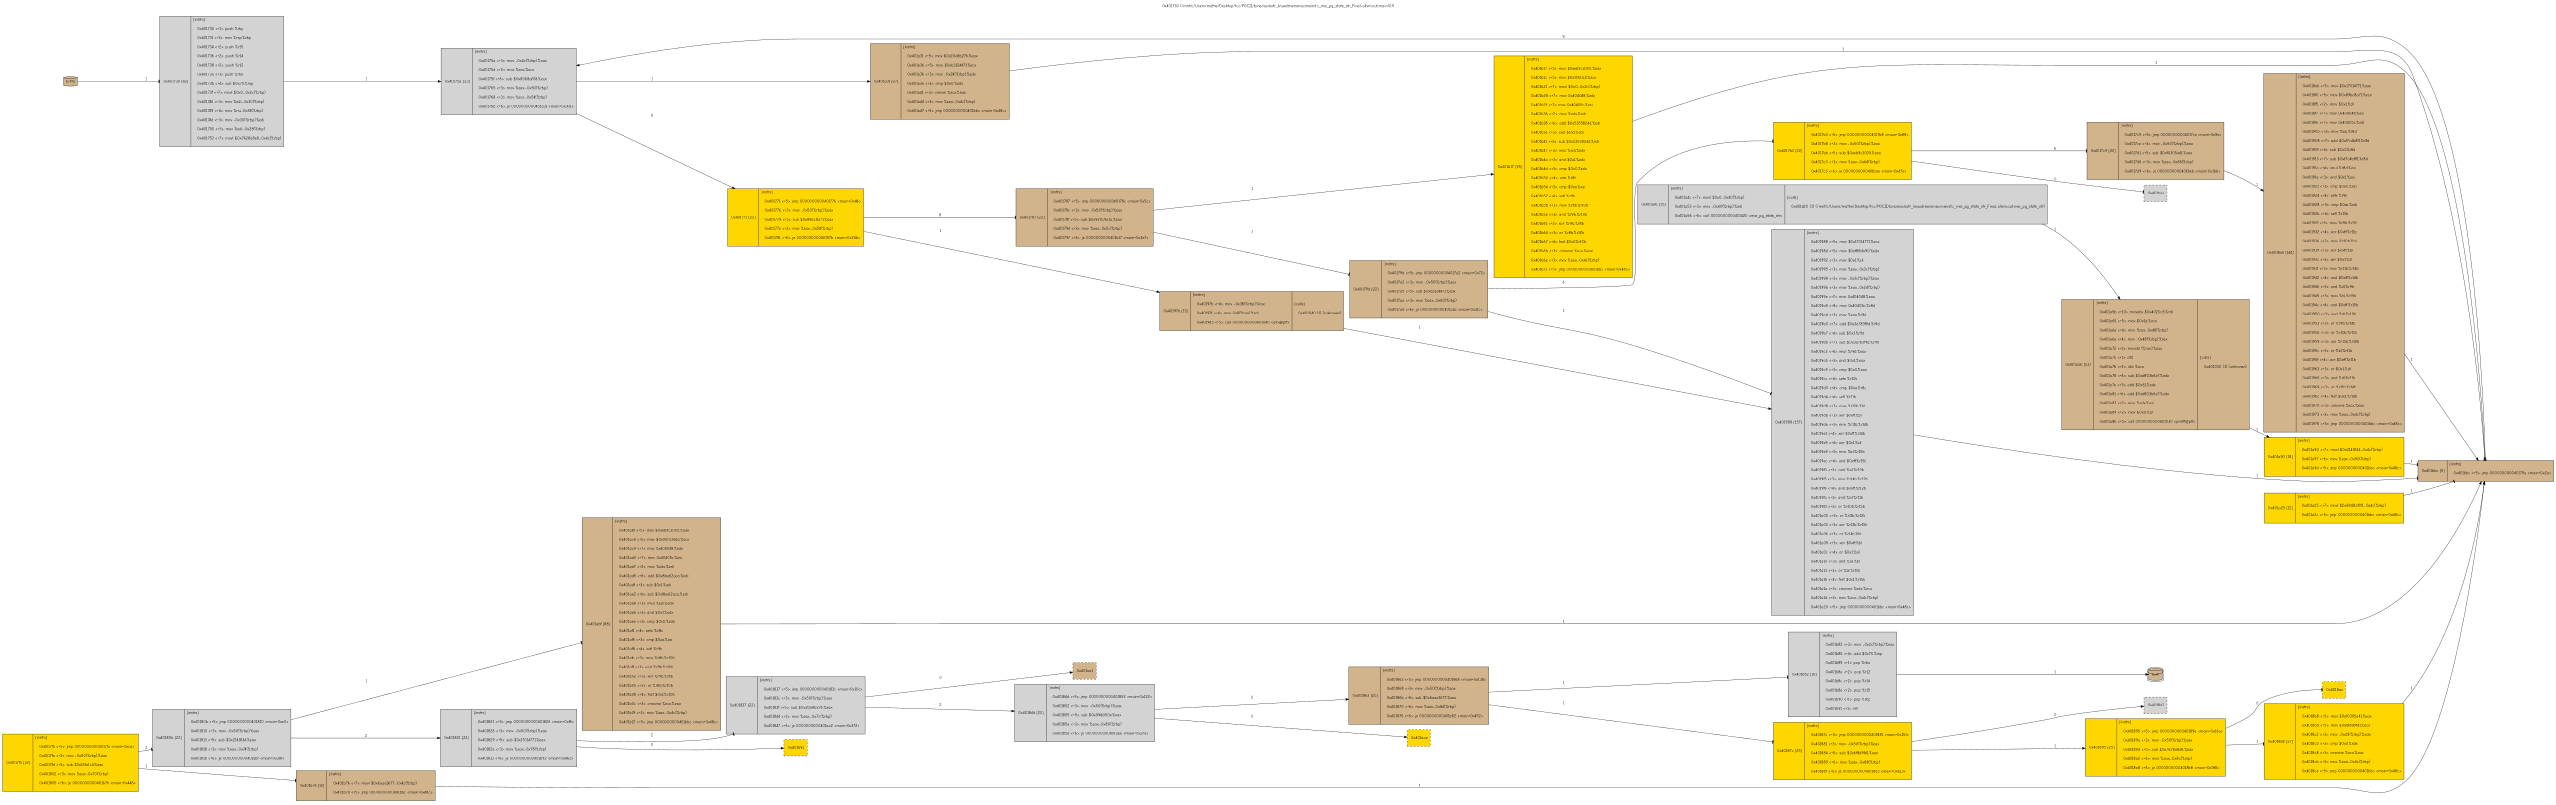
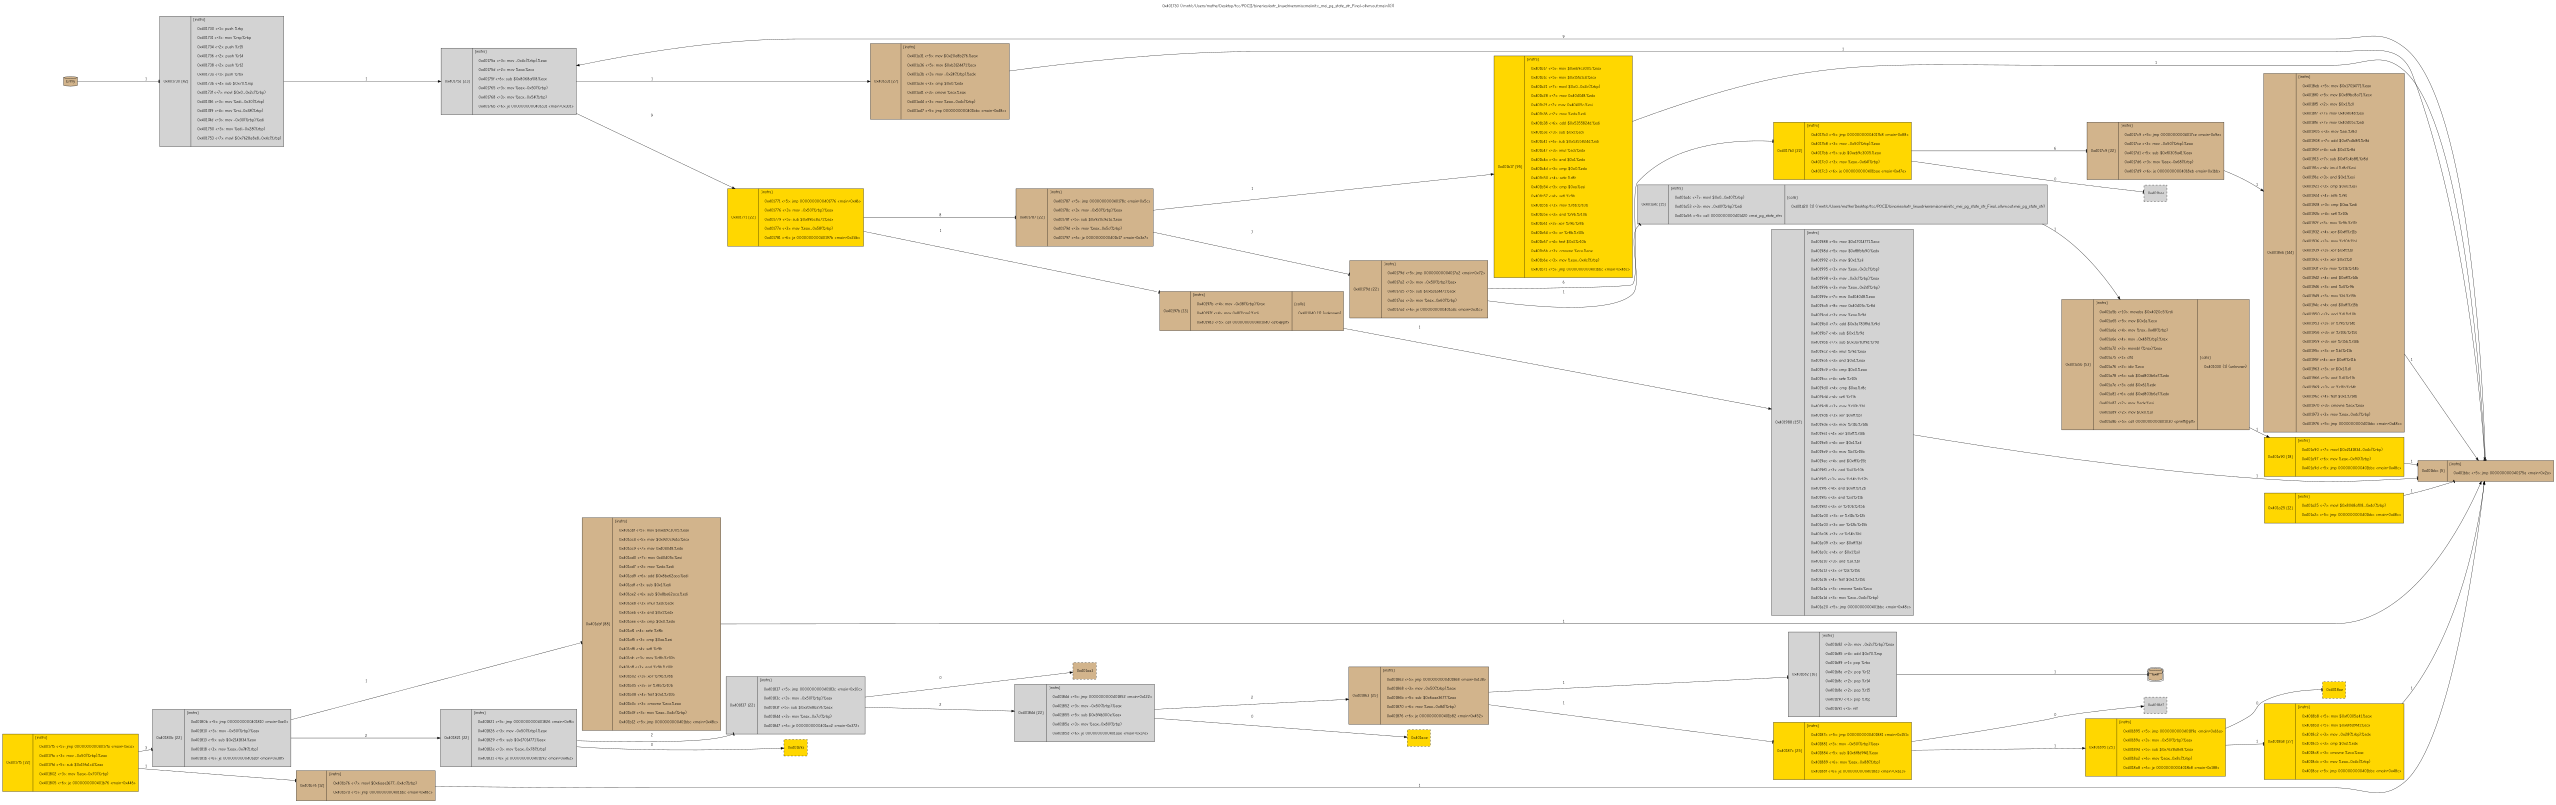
(1010, 262) -> (1010, 262)
(1631, 345) -> (1597, 306)
(2022, 674) -> (2022, 674)
